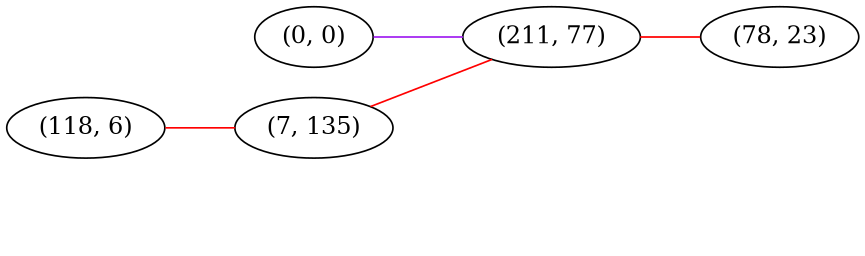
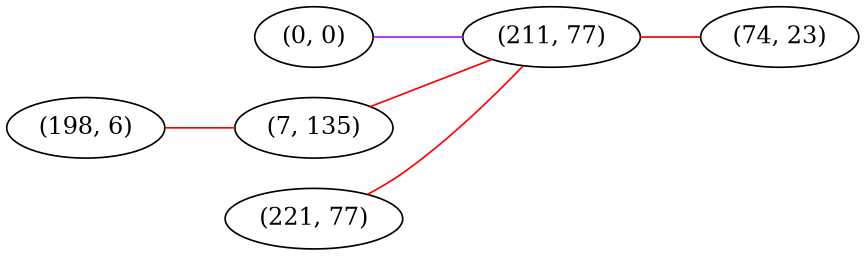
(780, 37) -> (780, 37)
(86, 128) -> (86, 128)
none -> (314, 219)
